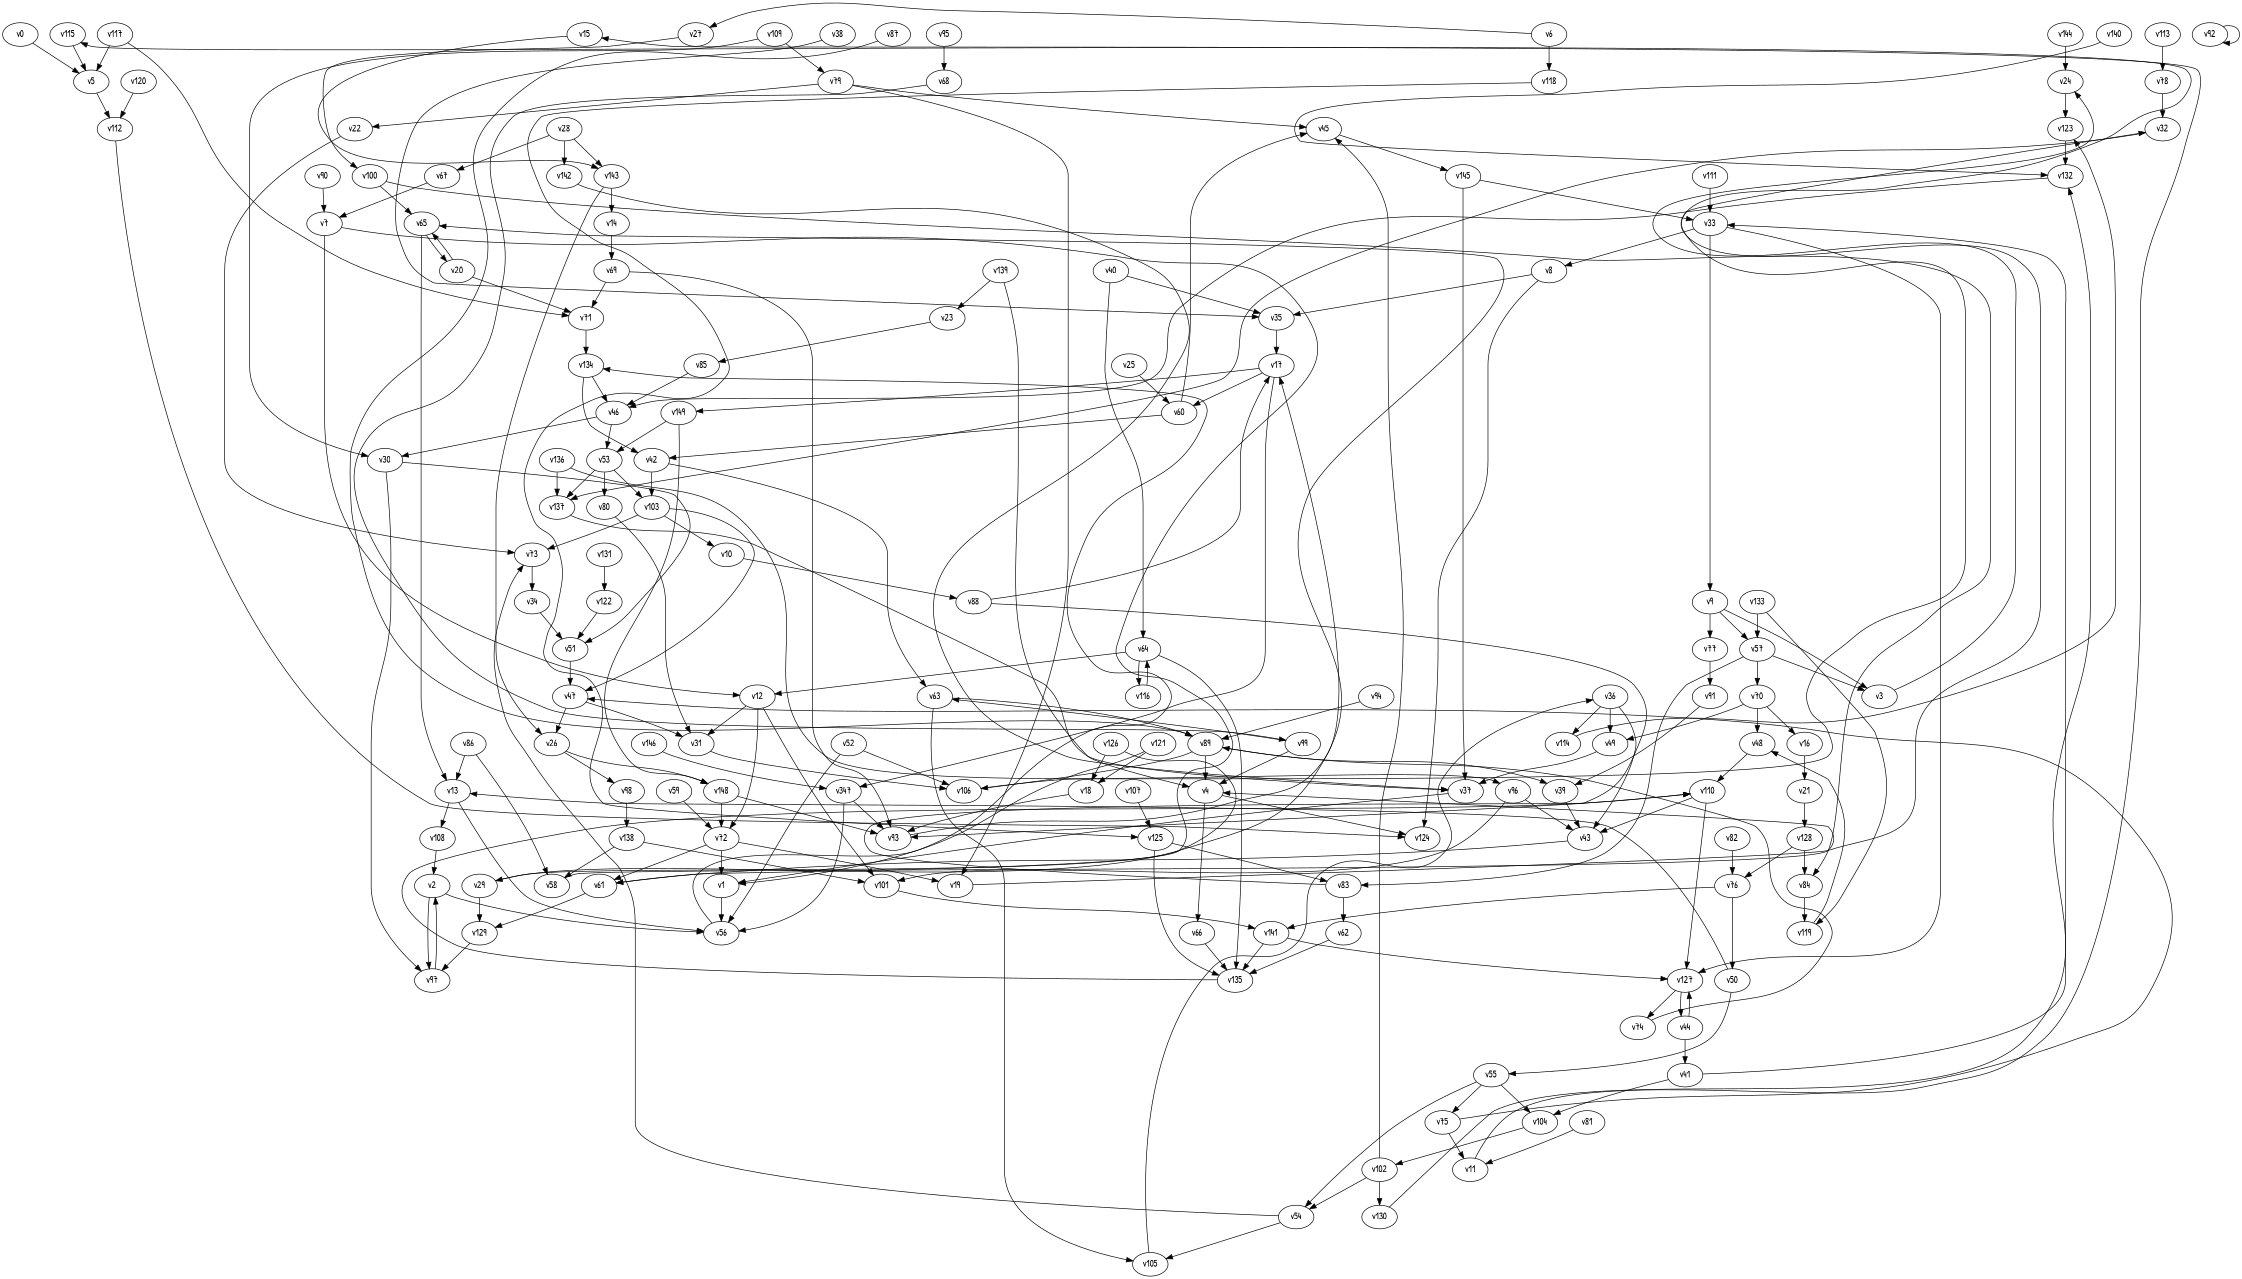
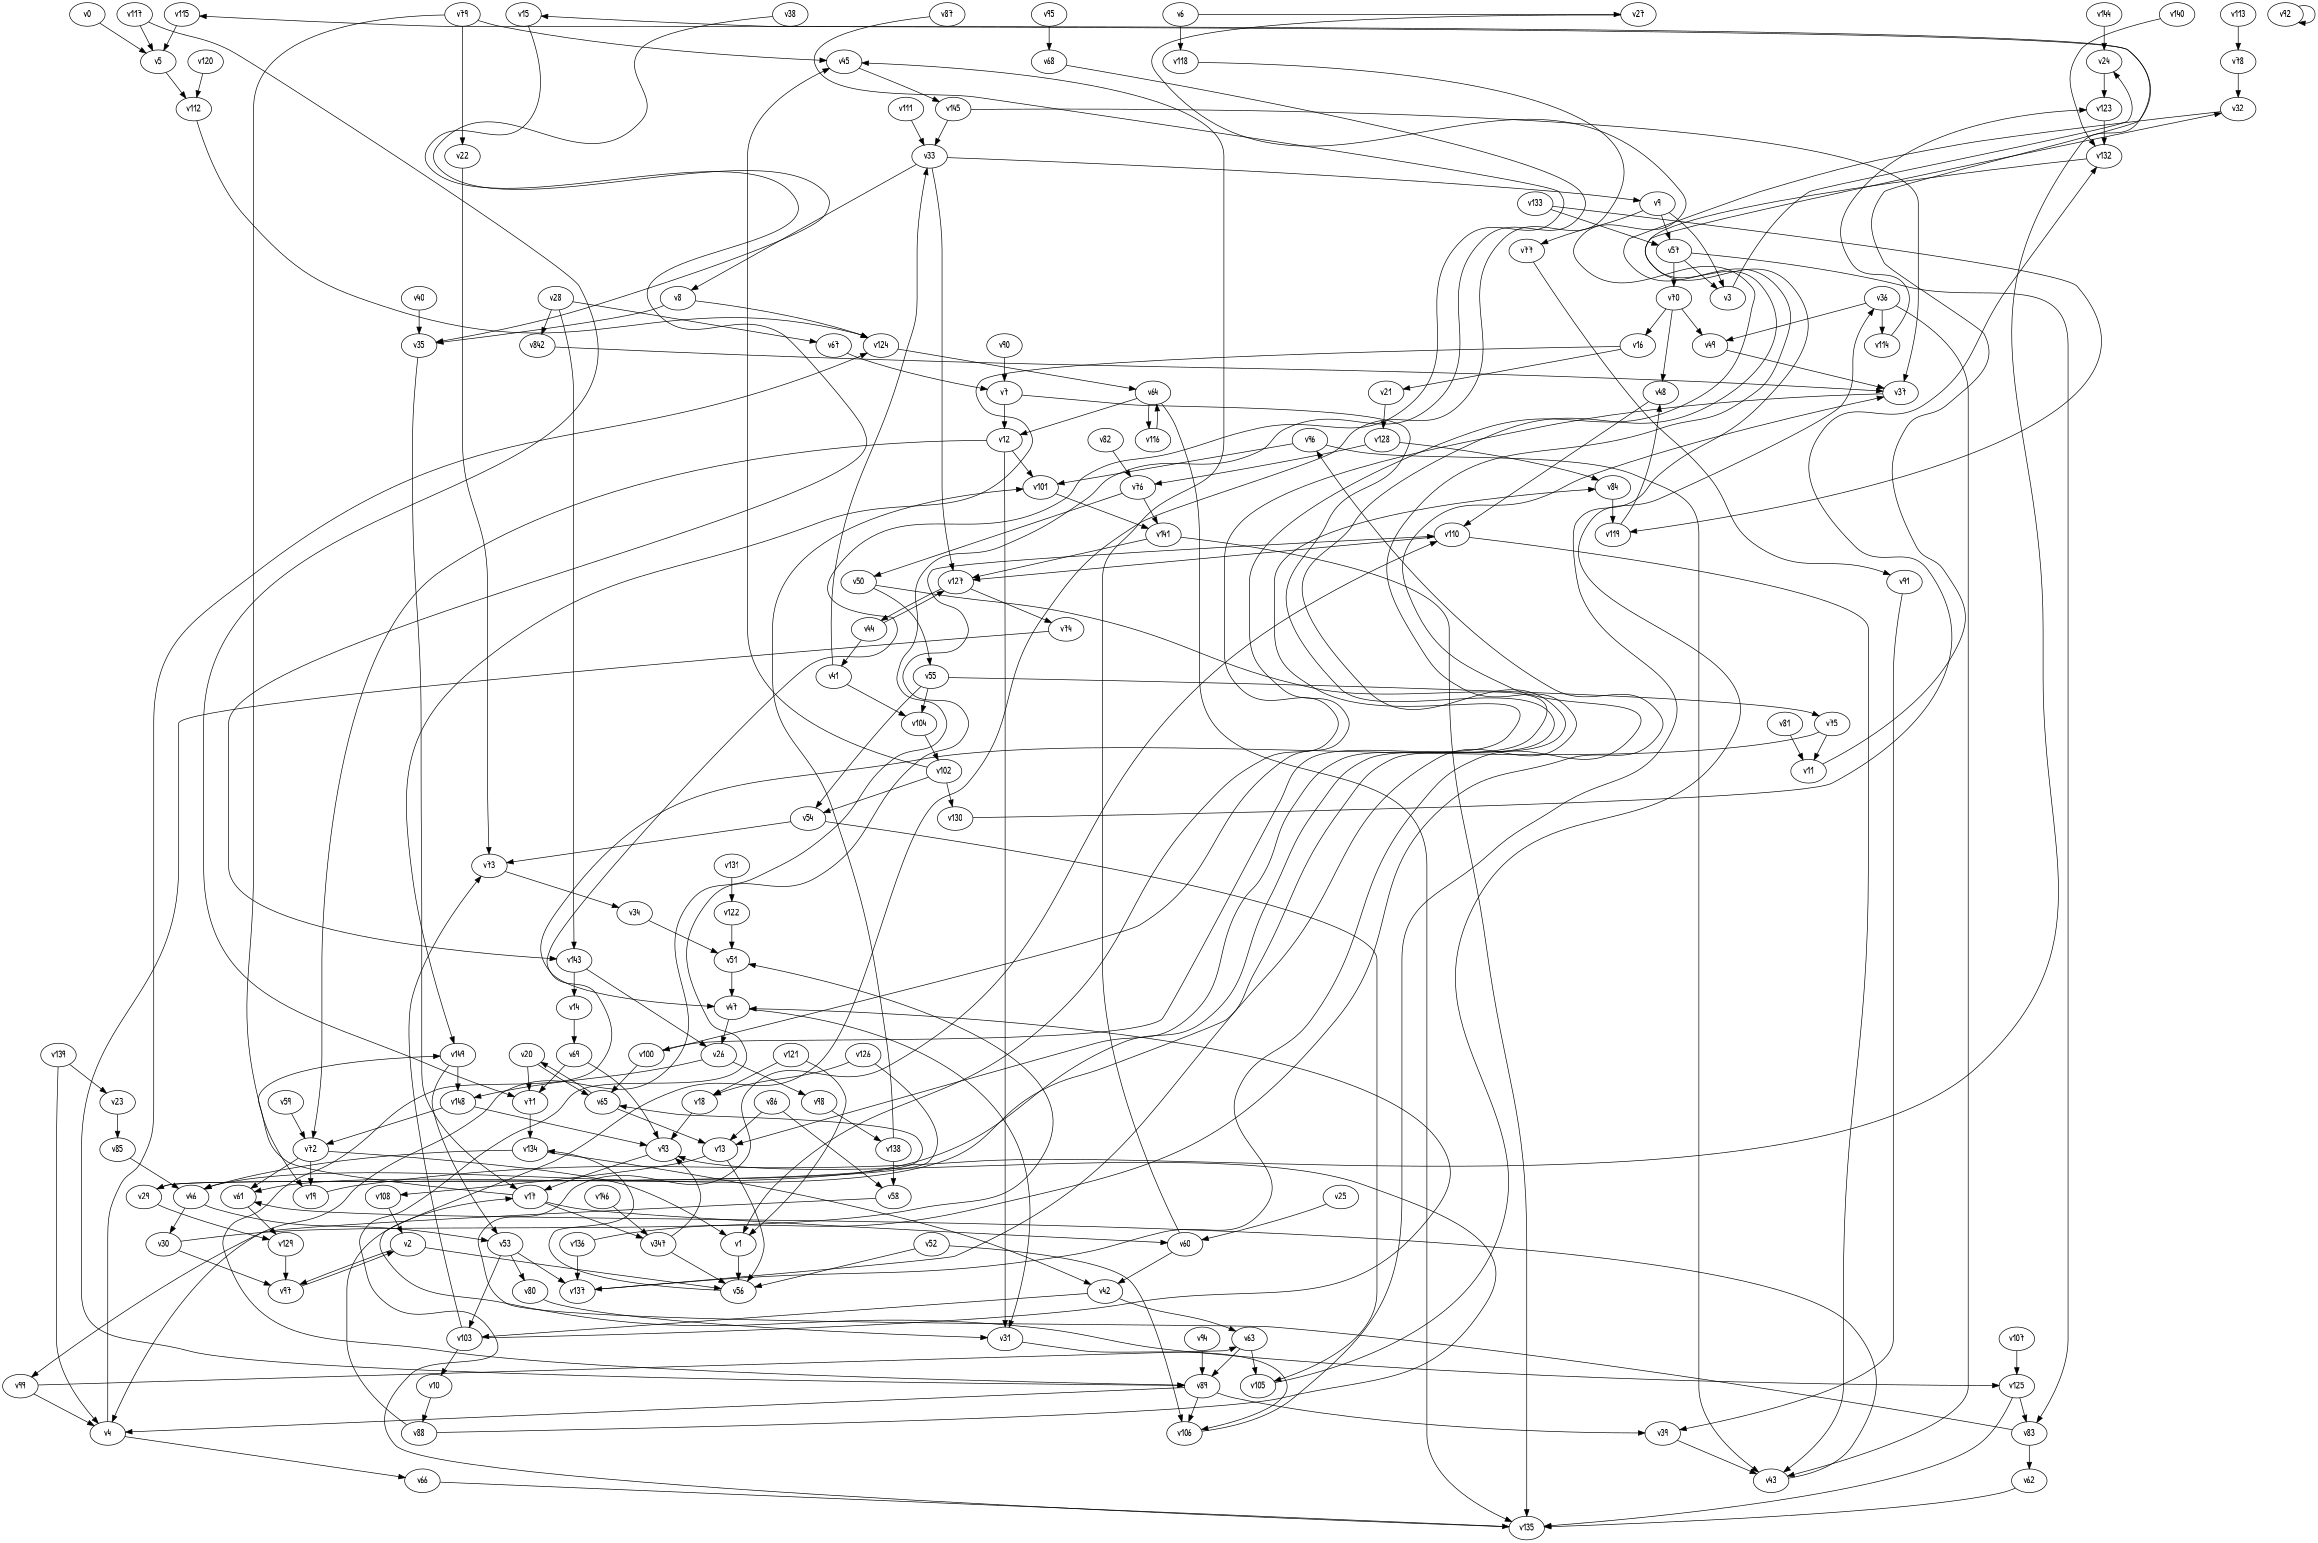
(775, 34) -> none
(564, 176) -> (537, 346)
(1133, 455) -> (1043, 374)
none -> (875, 509)
